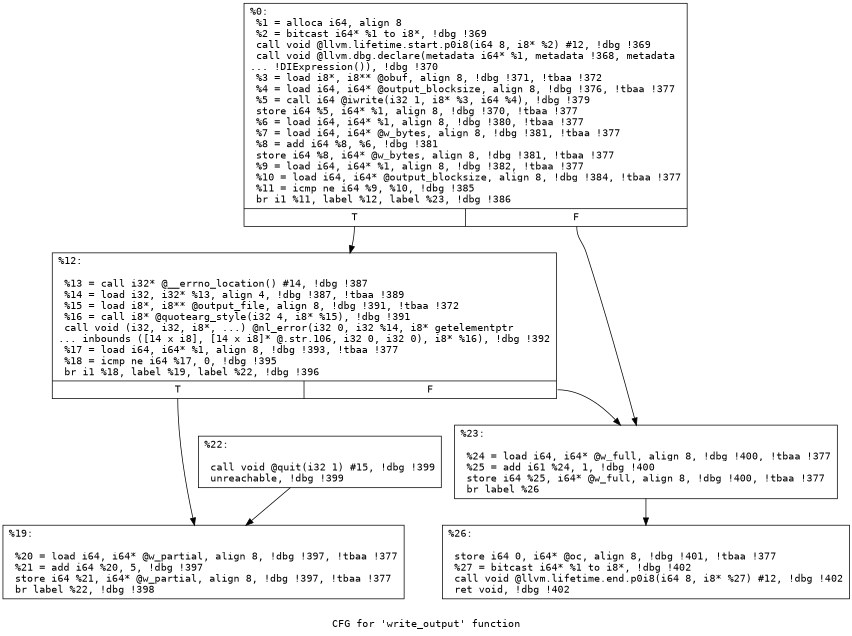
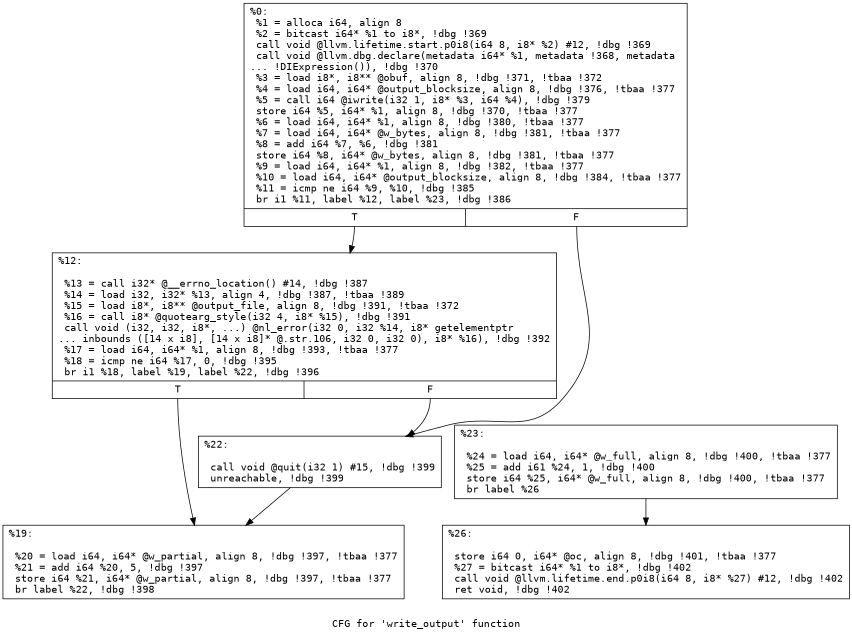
(344, 144) -> (344, 144)
(607, 321) -> (569, 390)
(589, 399) -> (426, 417)
